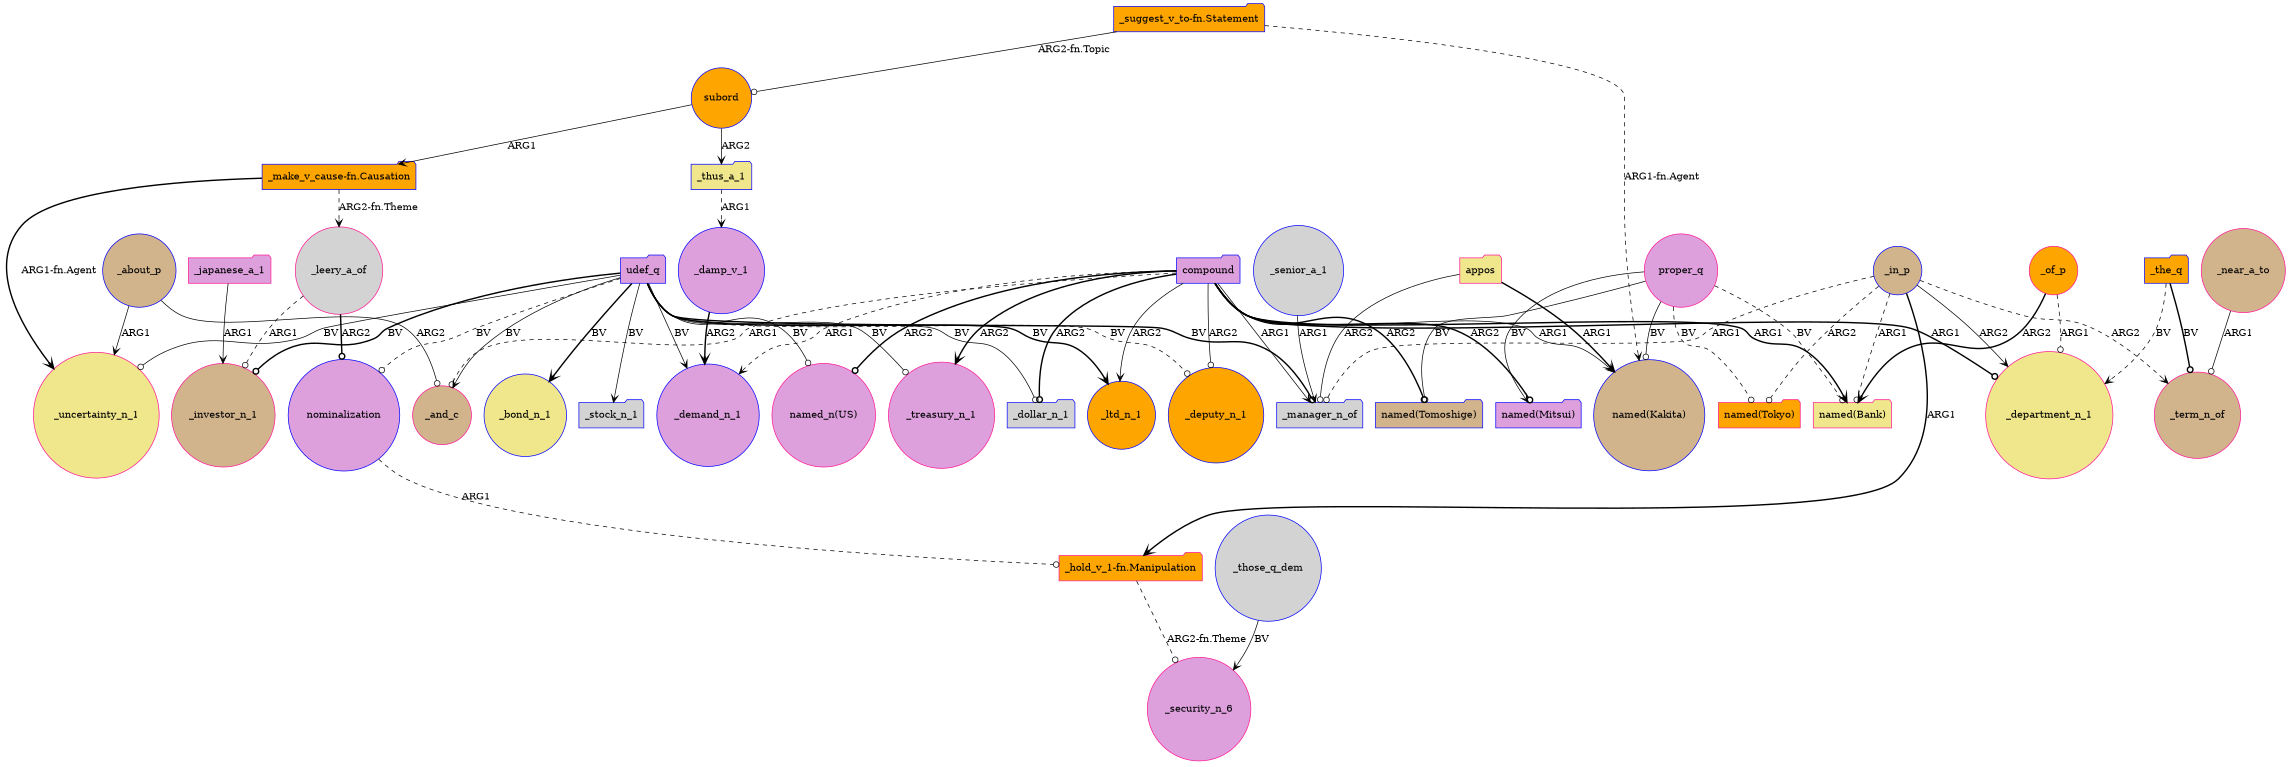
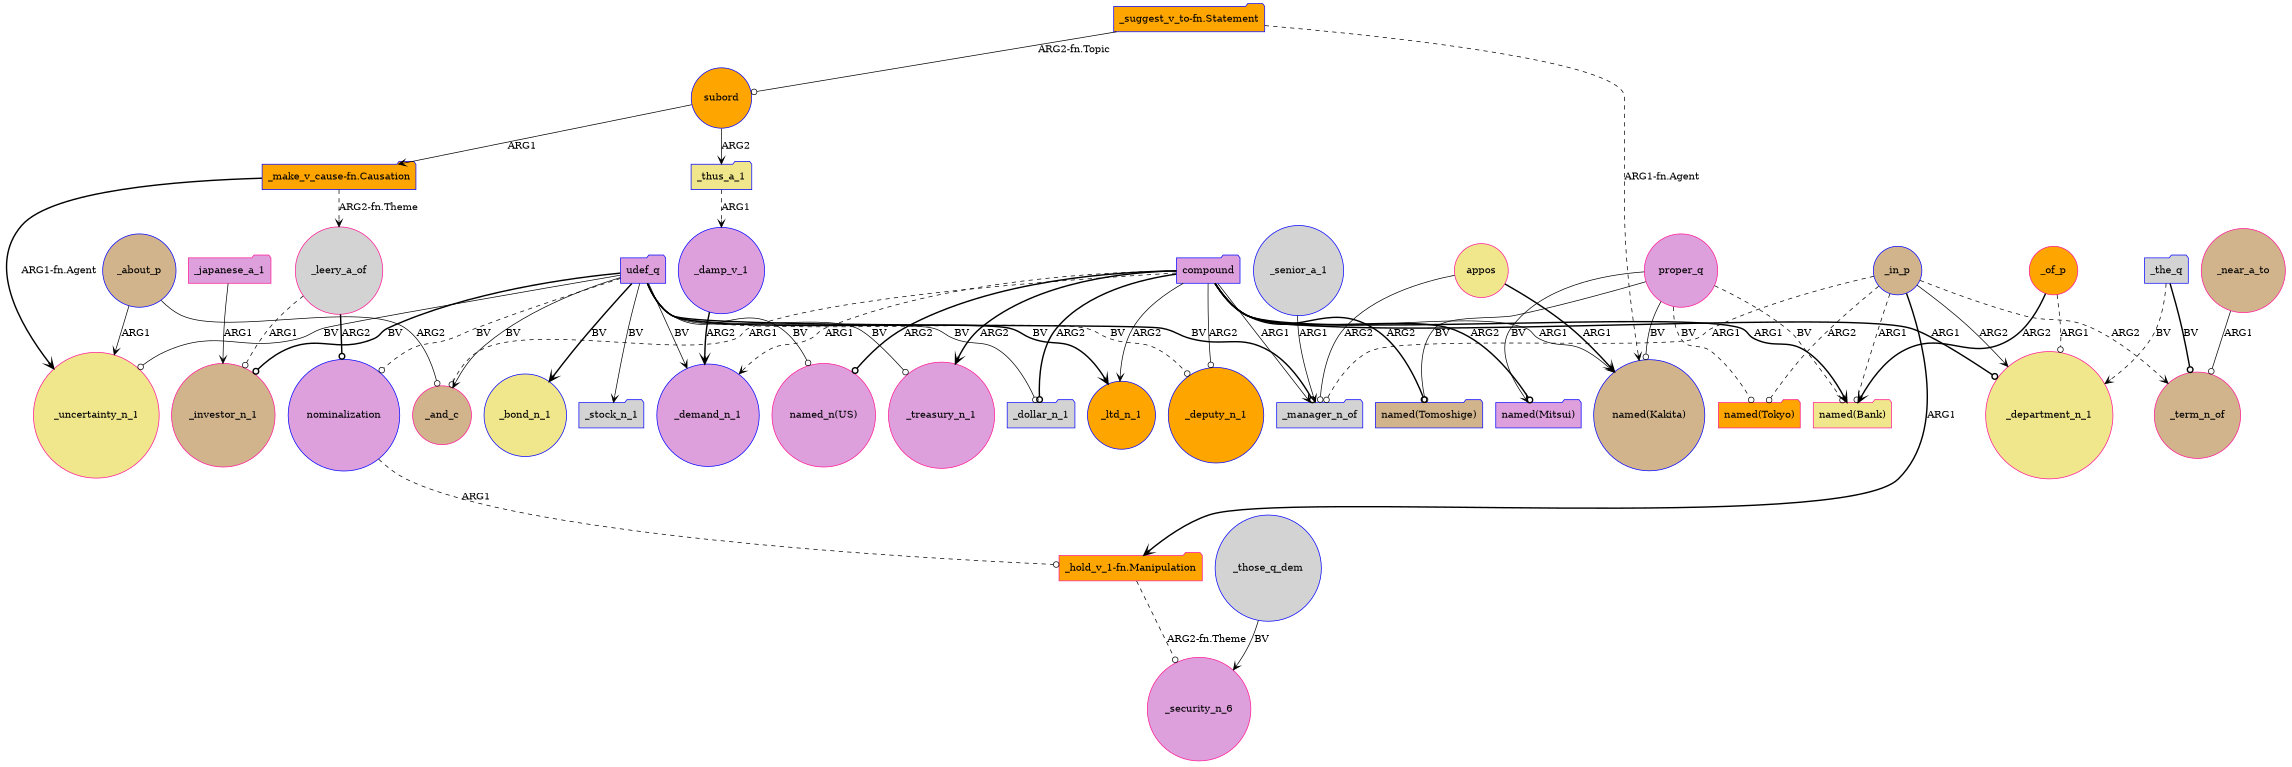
(1481, 271) -> (1481, 271)
(2166, 271) -> (2166, 271)
